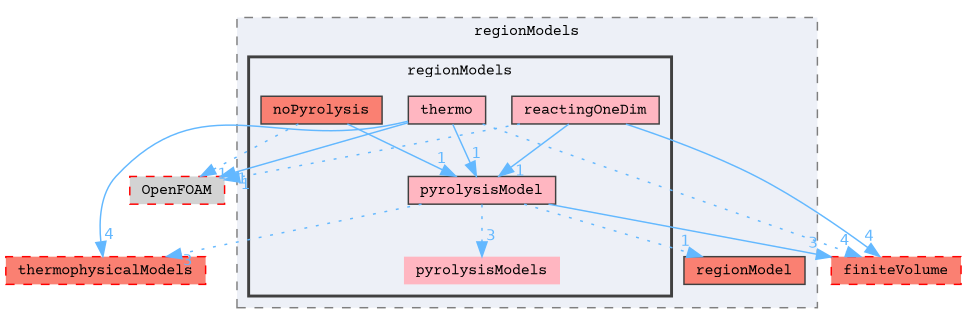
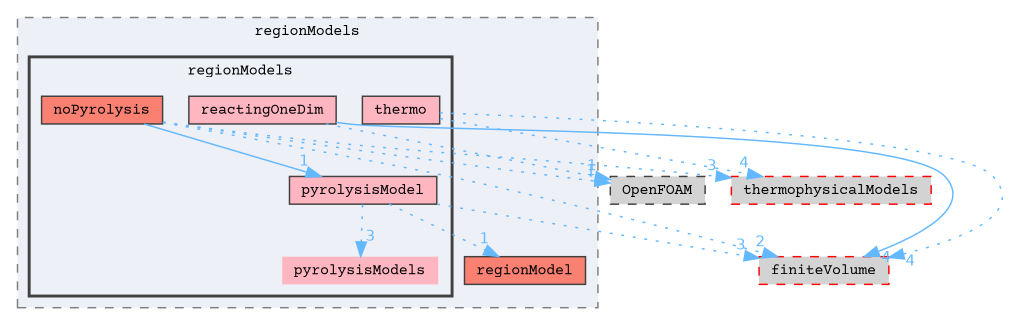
(220, 126) -> (586, 145)
(462, 145) -> none
(322, 147) -> none
(533, 151) -> none
none -> (465, 180)
(177, 190) -> (658, 190)
(301, 229) -> (578, 163)
(683, 229) -> (583, 229)
(106, 271) -> (831, 190)
(896, 271) -> (824, 271)
